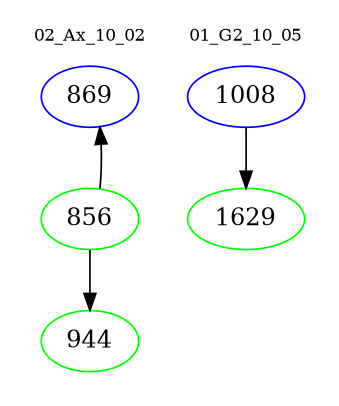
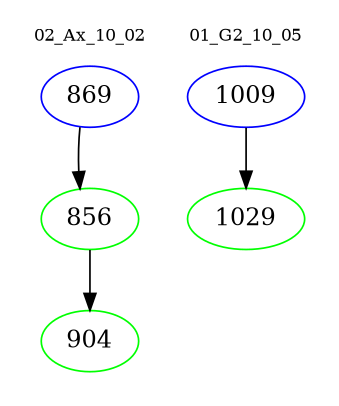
(246, 97) -> (246, 97)
(101, 167) -> (79, 149)
(246, 219) -> (246, 219)
(90, 341) -> (90, 341)
